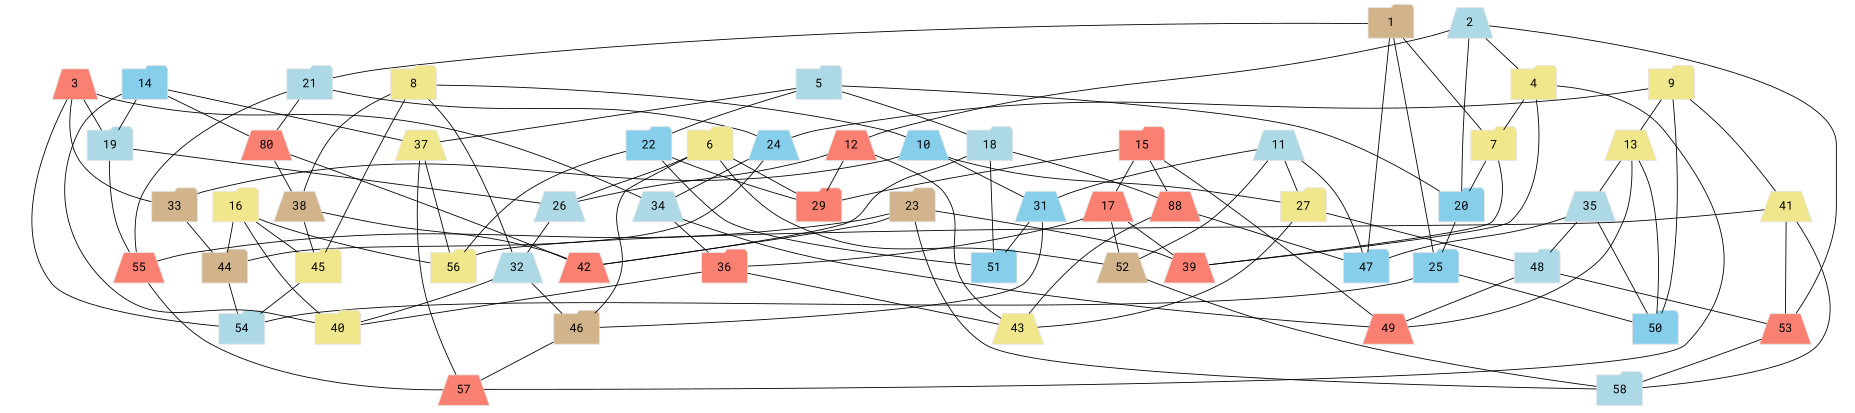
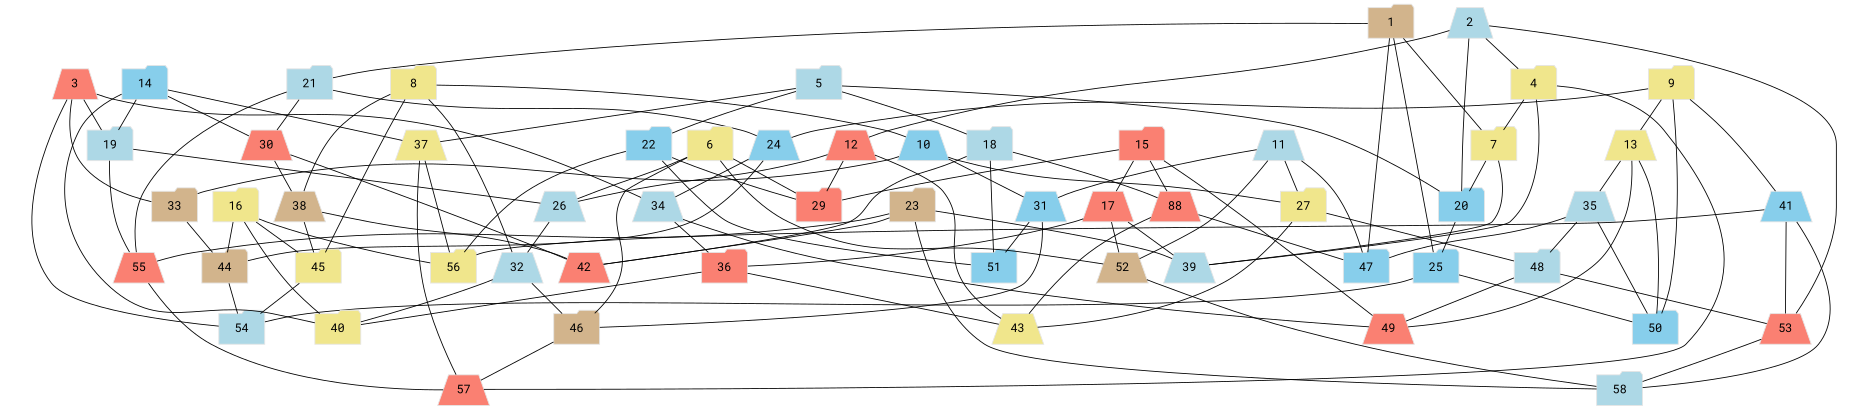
(266, 145) -> (266, 145)
(1786, 207) -> (1786, 207)
(1189, 268) -> (1189, 268)
